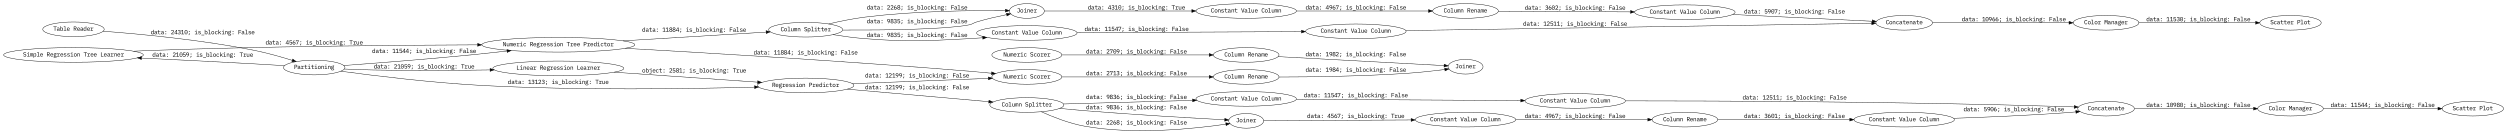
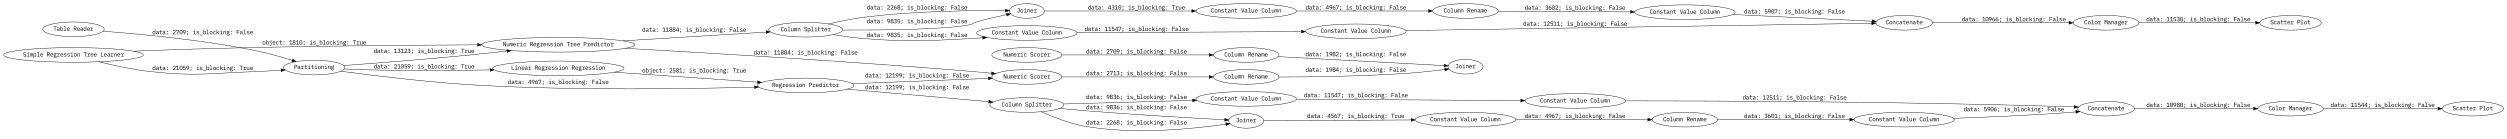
(203, 33) -> (203, 33)
(314, 43) -> (314, 43)
(424, 51) -> (424, 51)
(213, 62) -> (189, 74)
(558, 68) -> (558, 68)
(558, 82) -> (558, 82)
